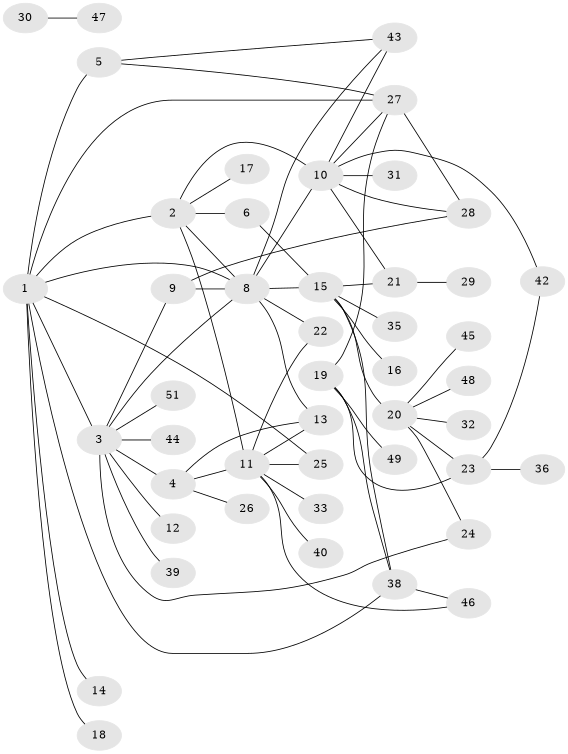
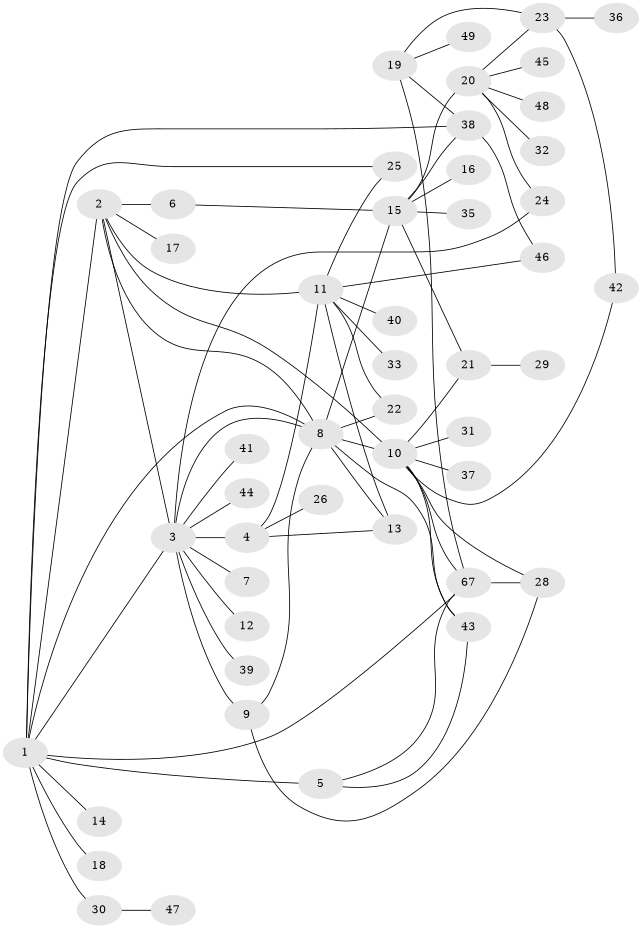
(395, 100) -> (469, 583)
none -> (136, 371)
(173, 396) -> (247, 449)
none -> (469, 476)
none -> (247, 582)
none -> (51, 836)
